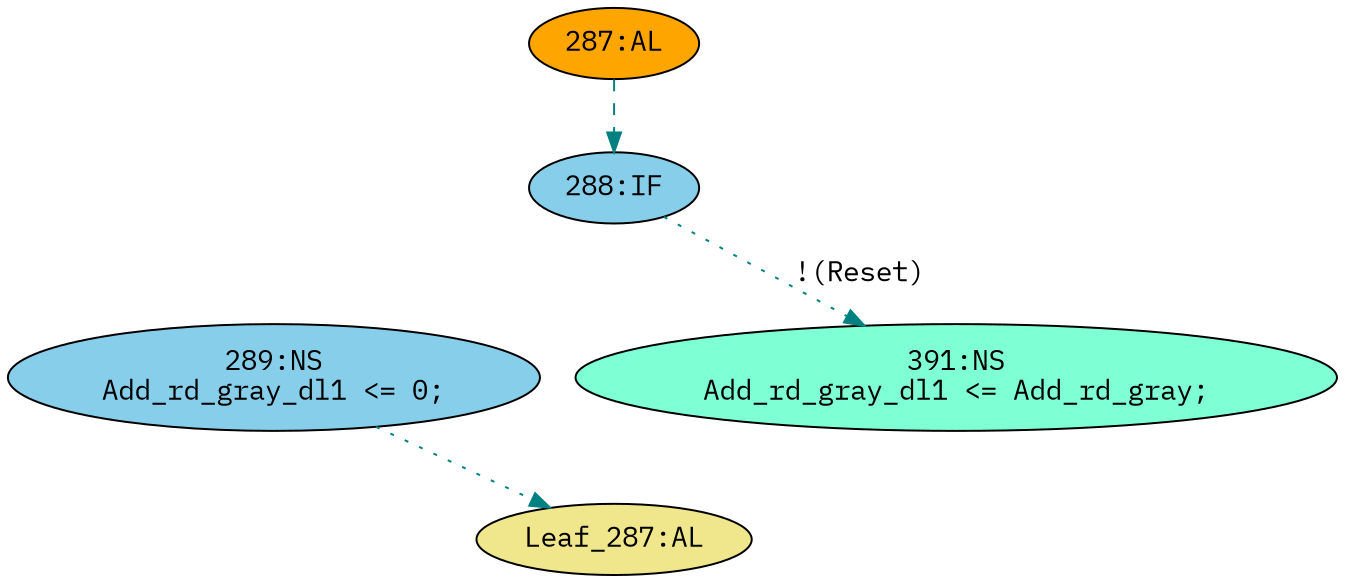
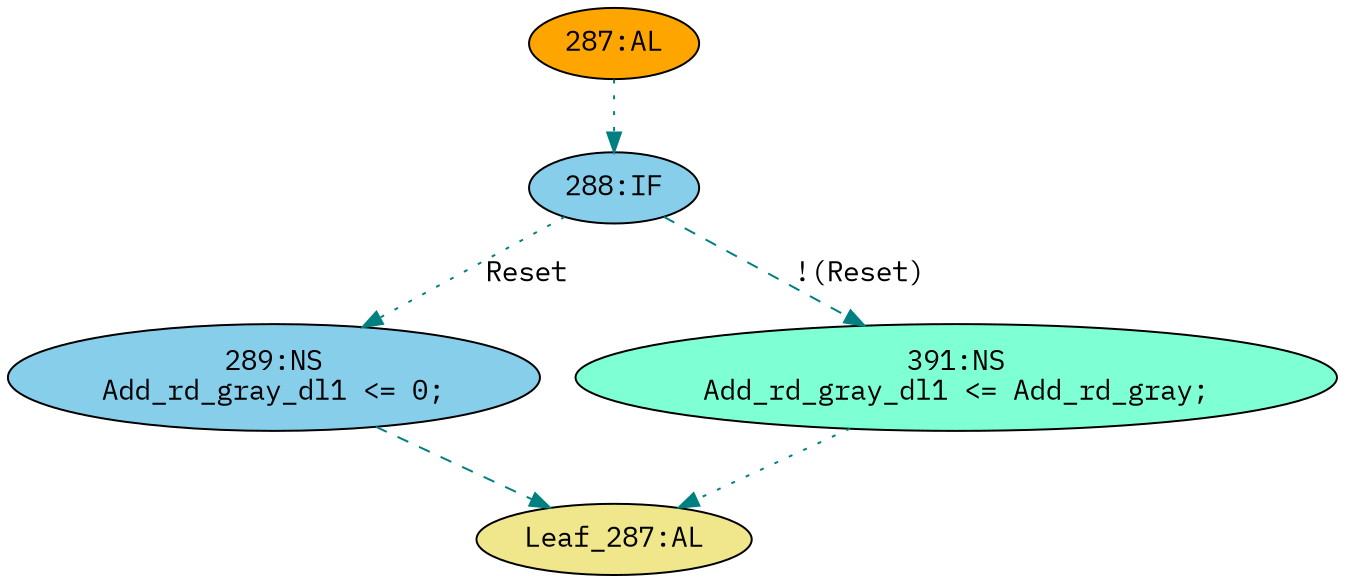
(614, 106) -> (614, 106)
(755, 266) -> (755, 266)
none -> (472, 267)
(454, 463) -> (454, 463)
none -> (773, 464)
